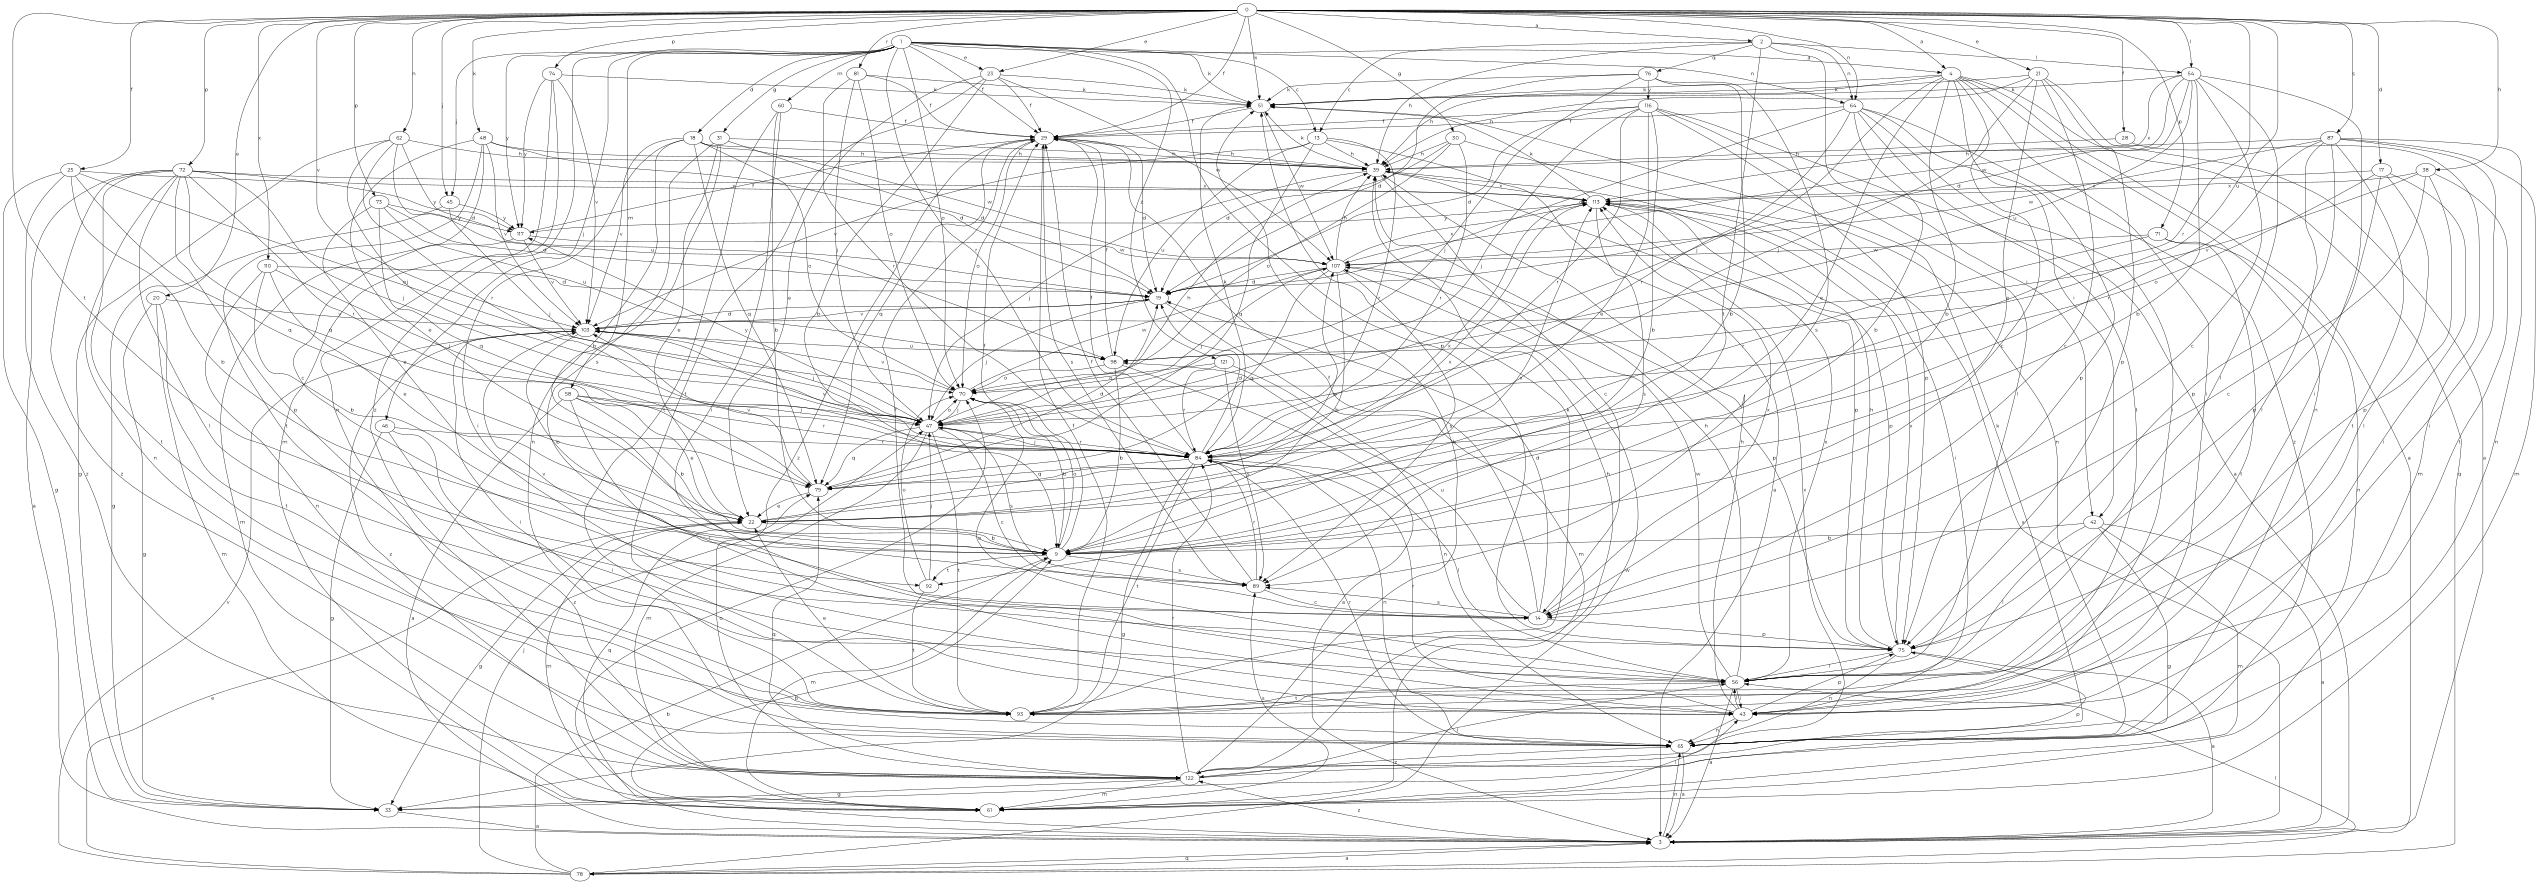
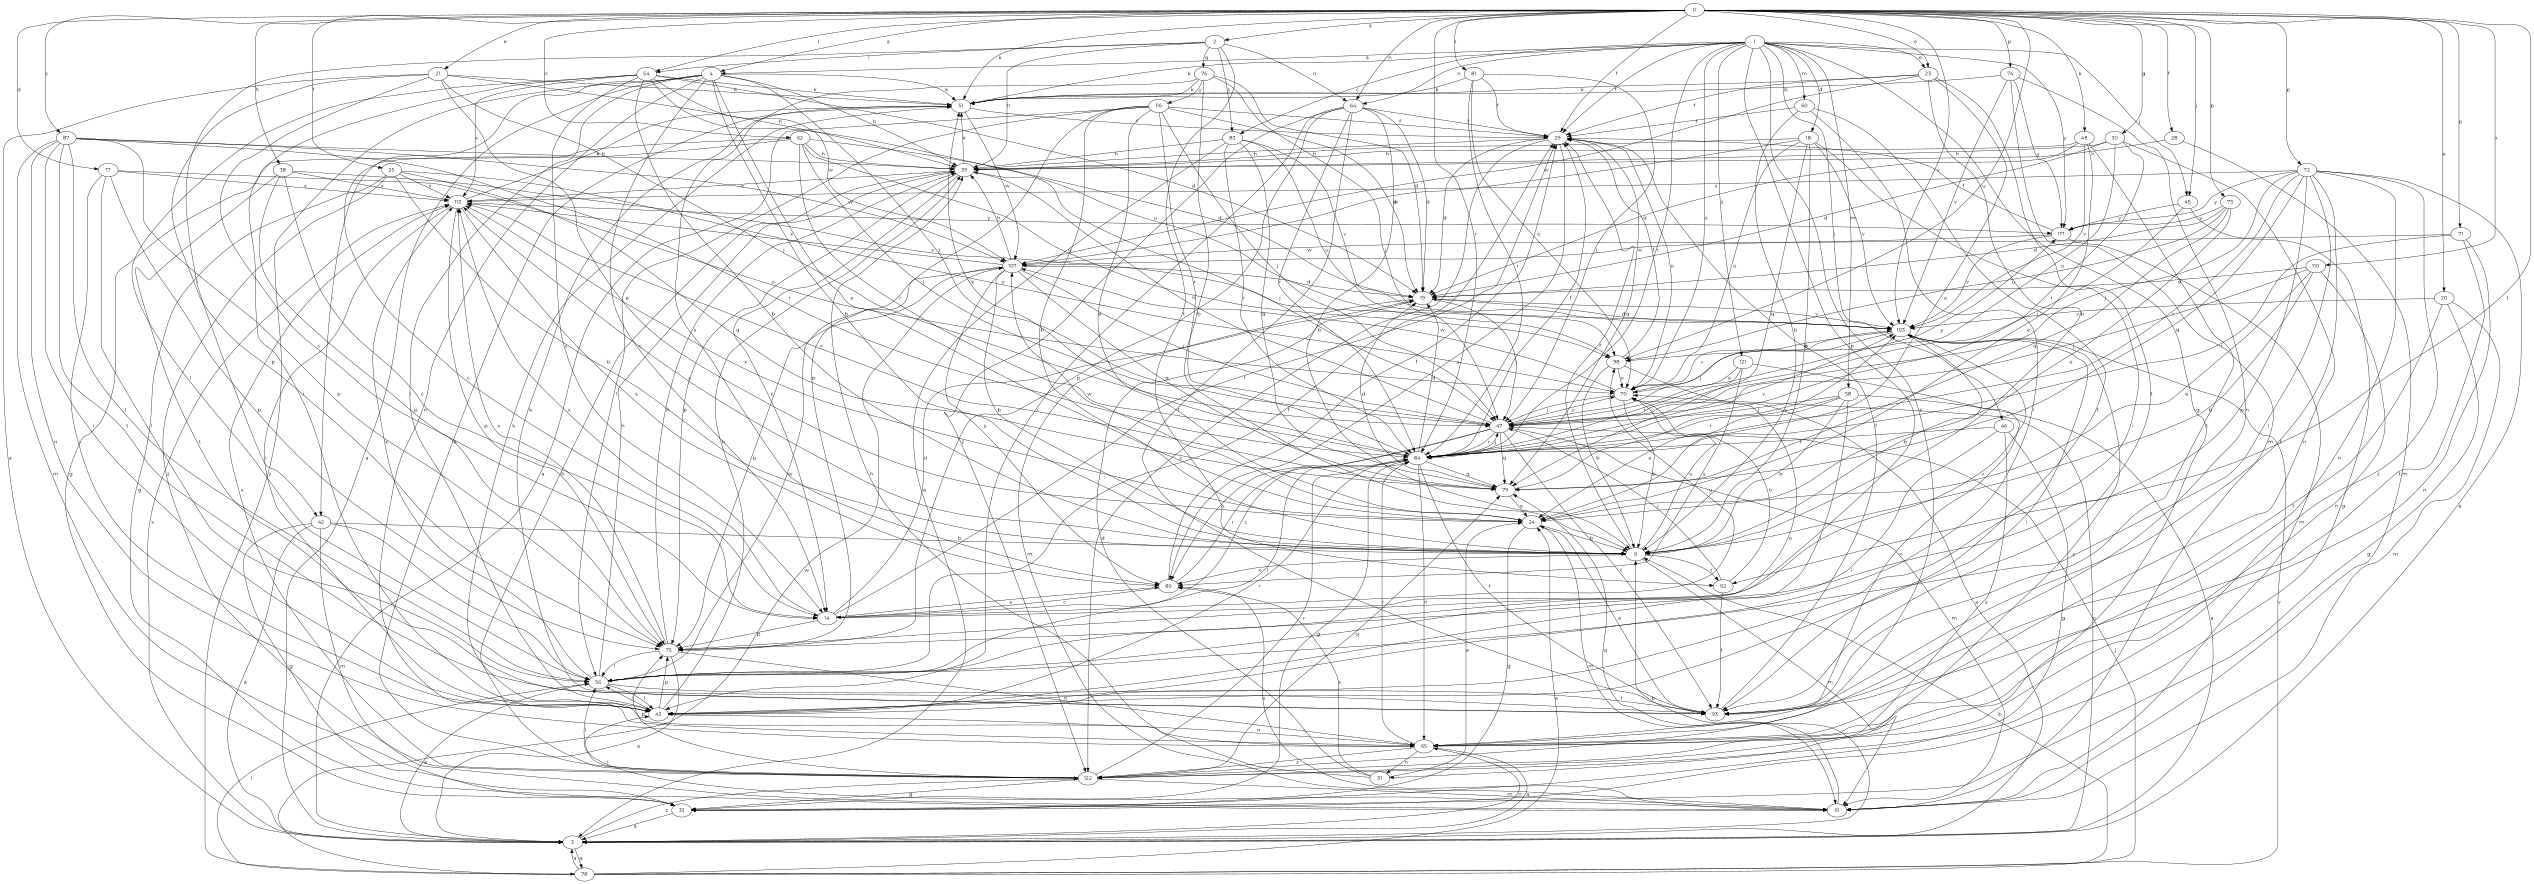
(935, 90) -> (1786, 90)
(1317, 138) -> (1233, 138)
(2460, 474) -> (270, 474)
(752, 522) -> (1532, 522)
(723, 572) -> (371, 288)
(830, 711) -> (1403, 761)
